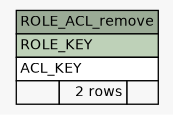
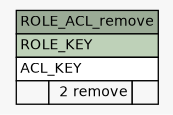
(99, 92) -> (94, 92)
